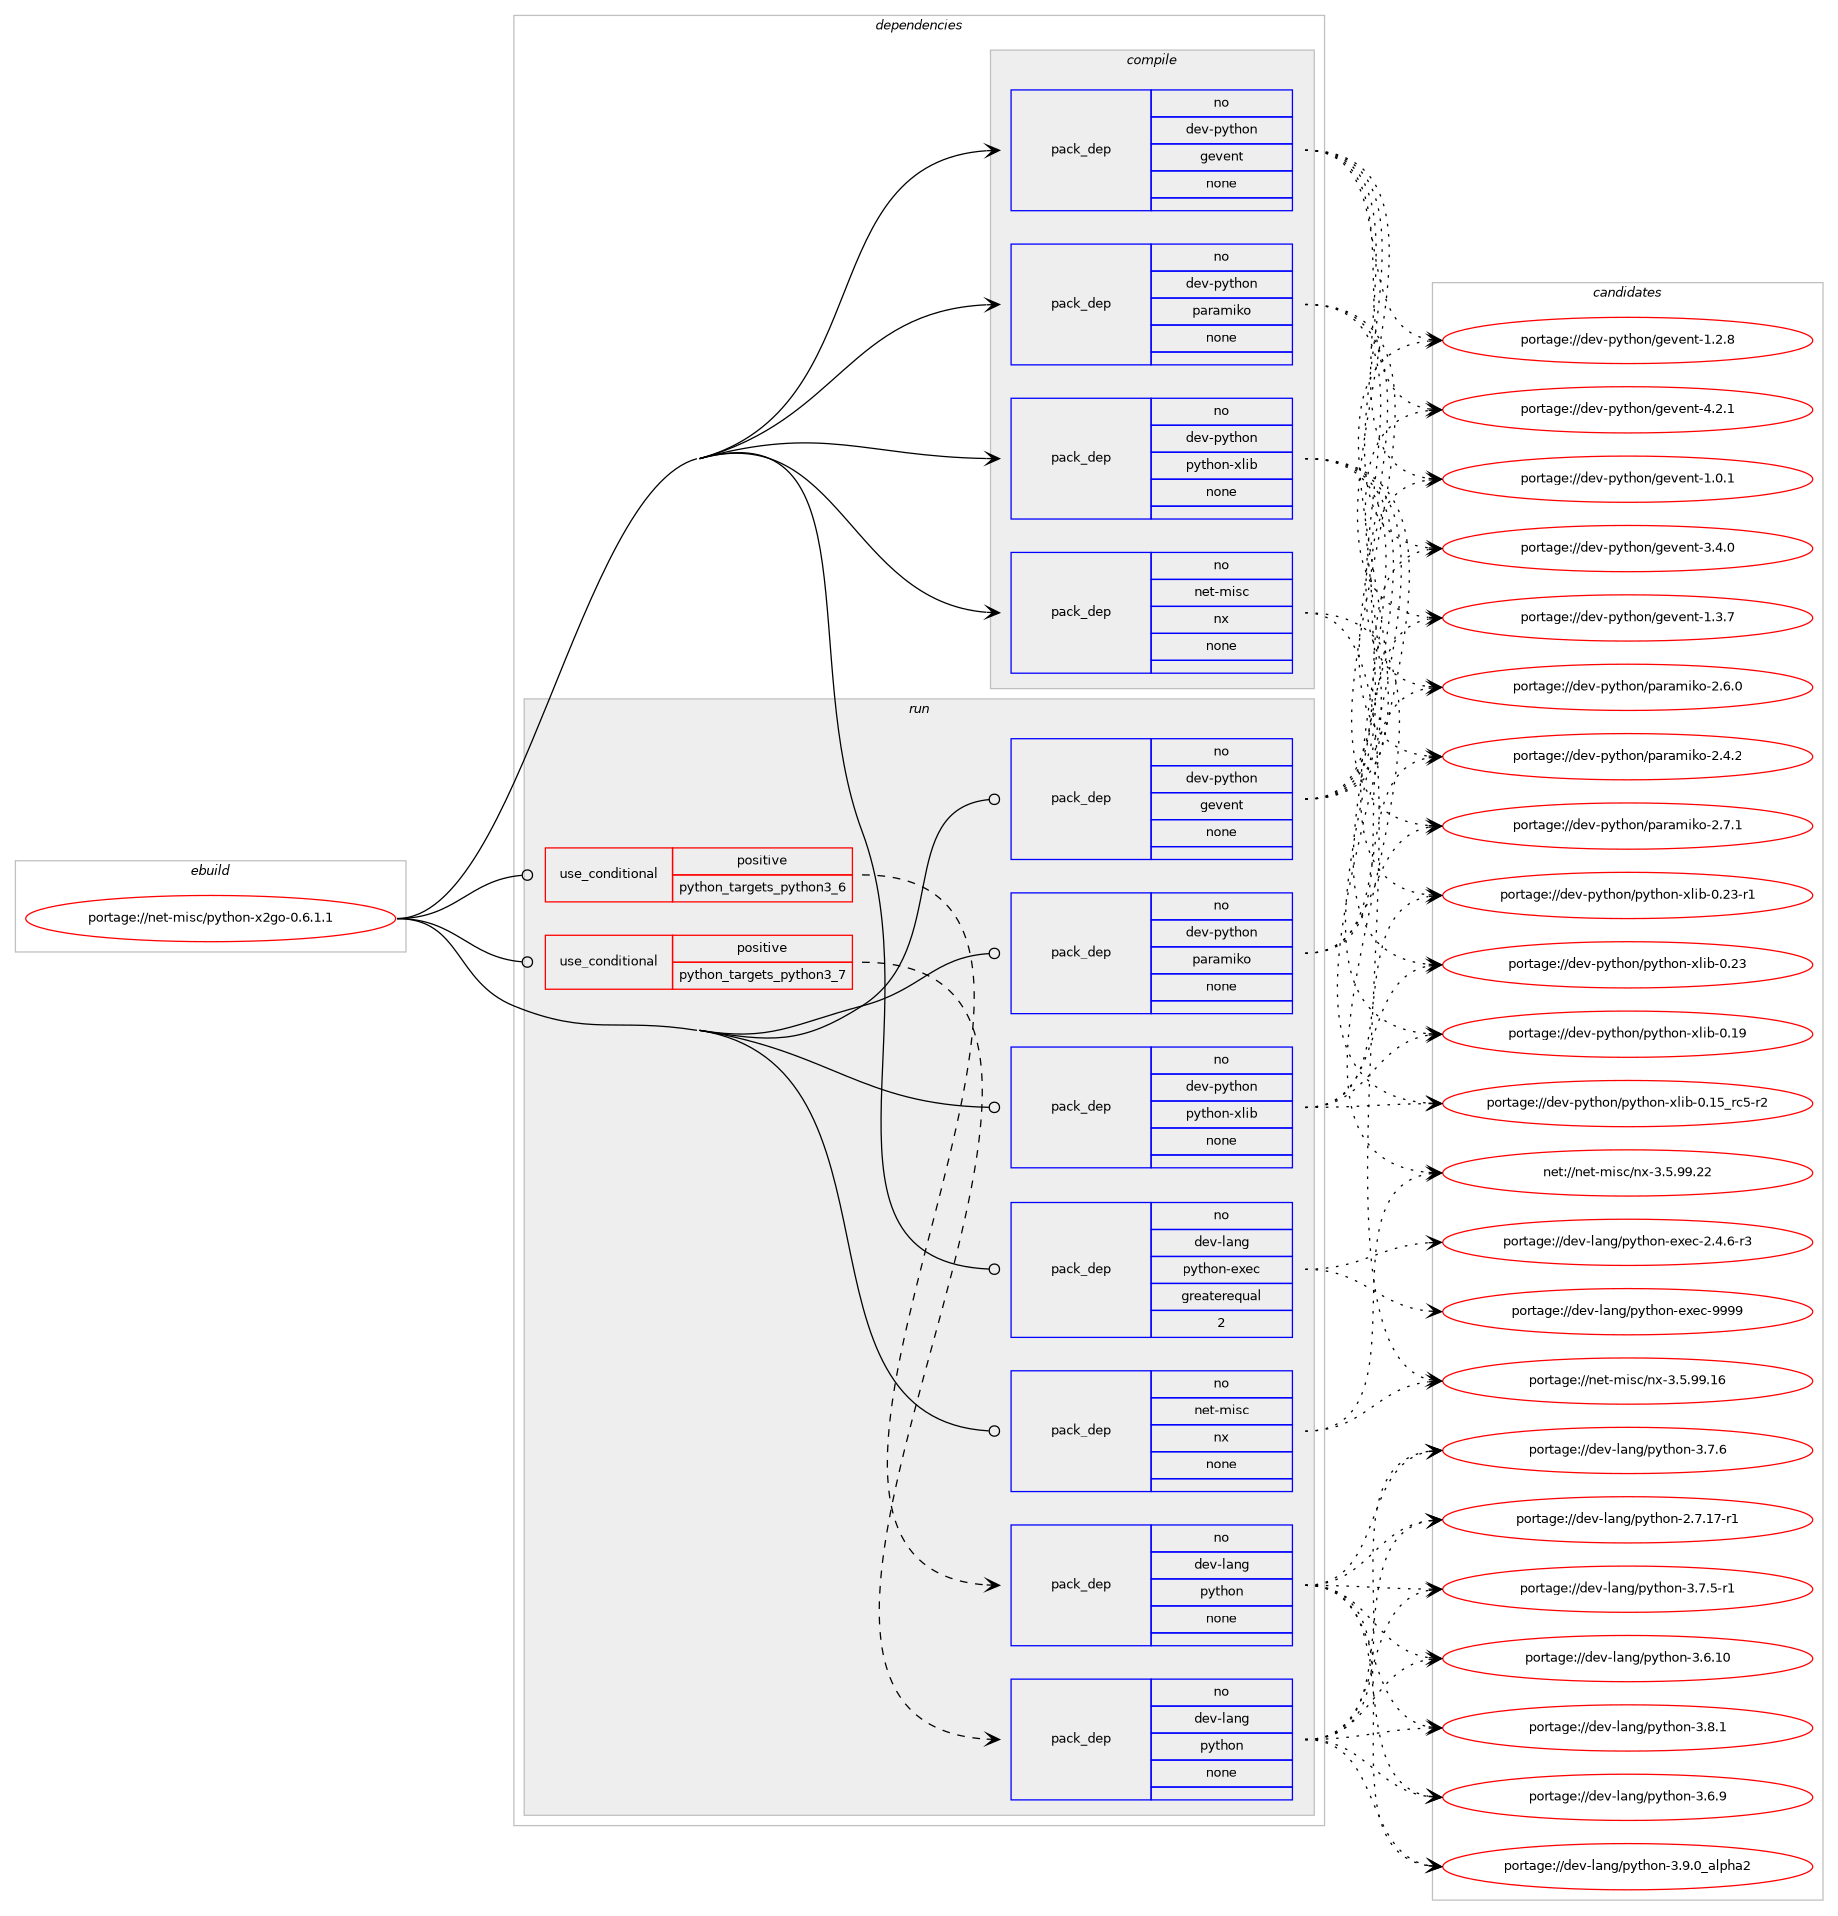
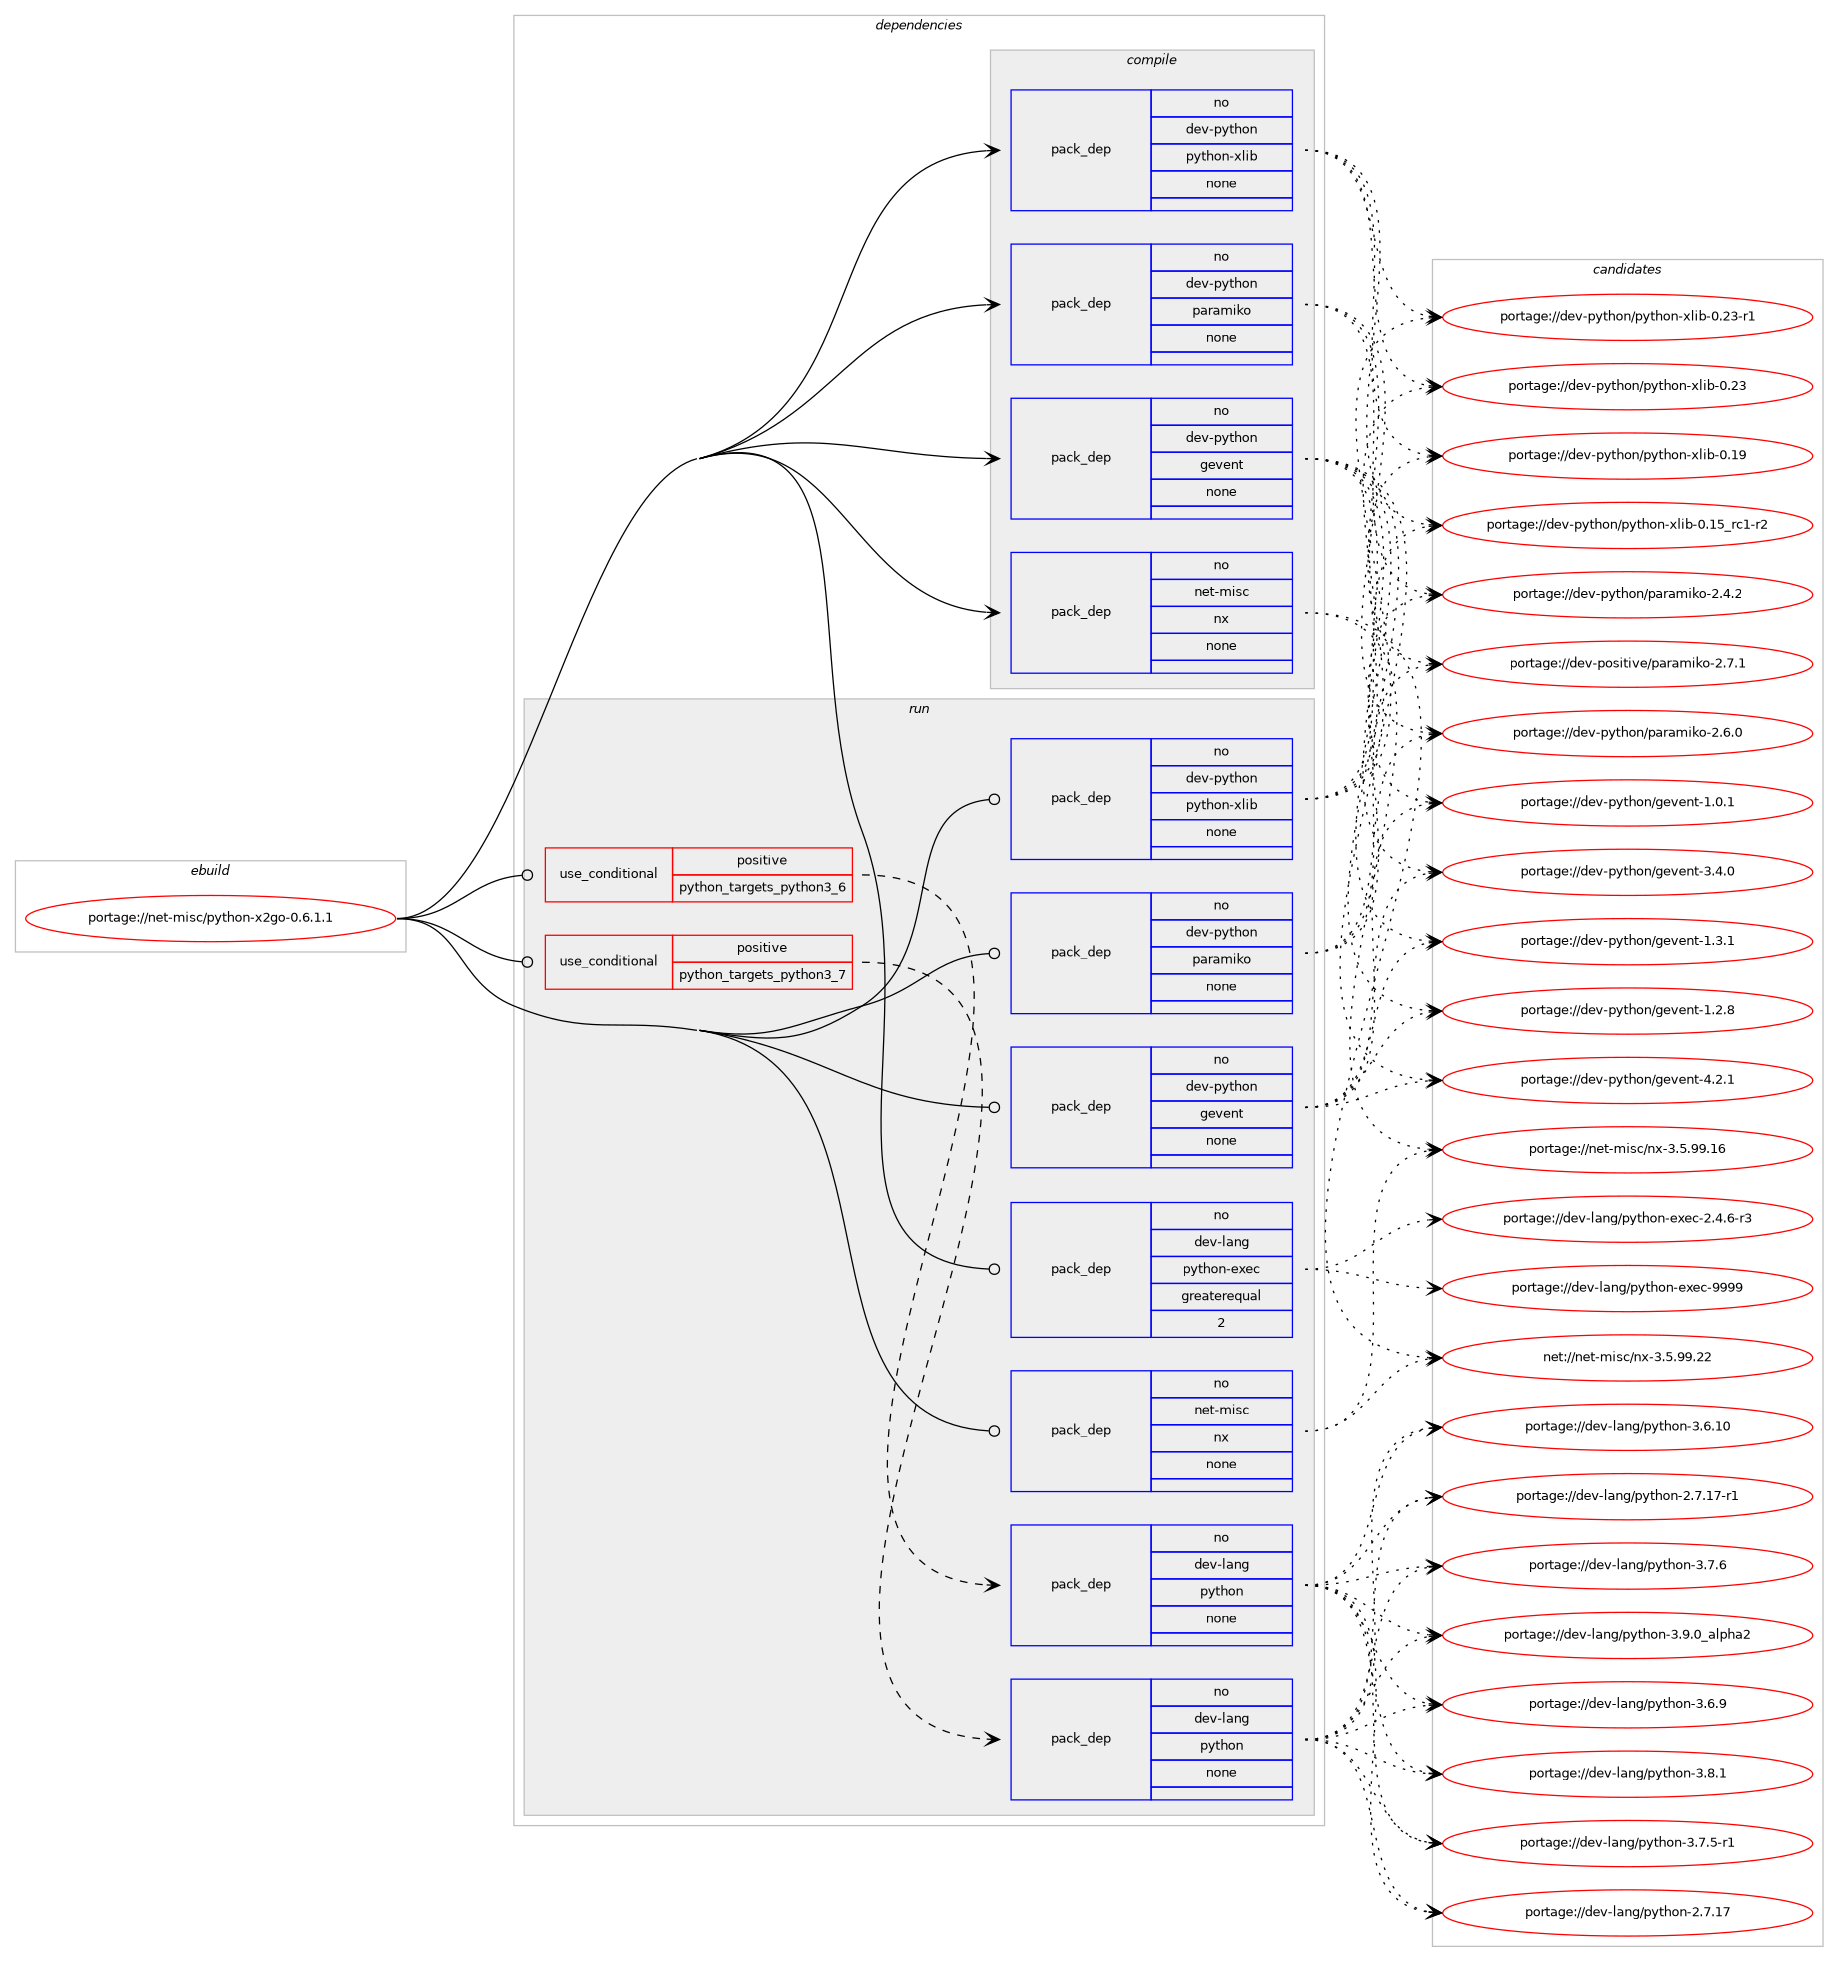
(1628, 618) -> (1628, 942)
(1628, 826) -> (1628, 664)
(1628, 1104) -> (1628, 525)
none -> (1628, 1913)
